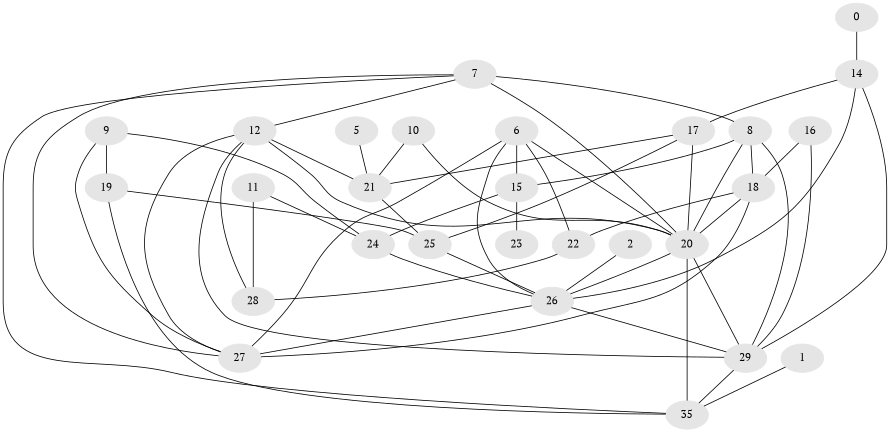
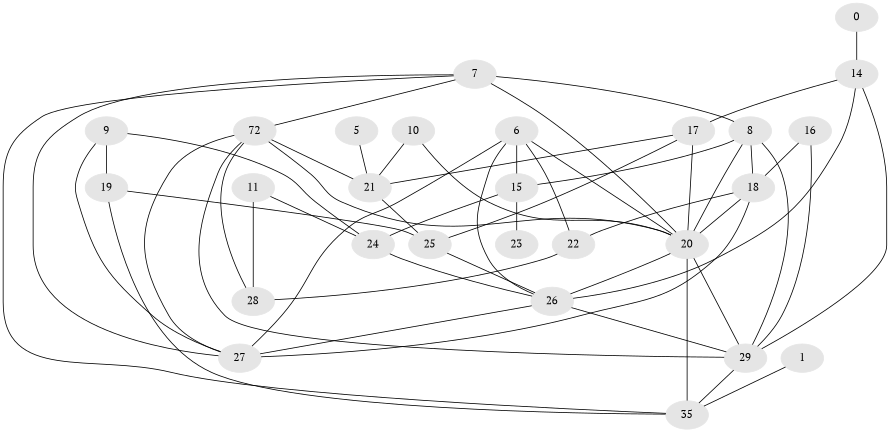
(255, 131) -> (255, 131)
(630, 245) -> none
